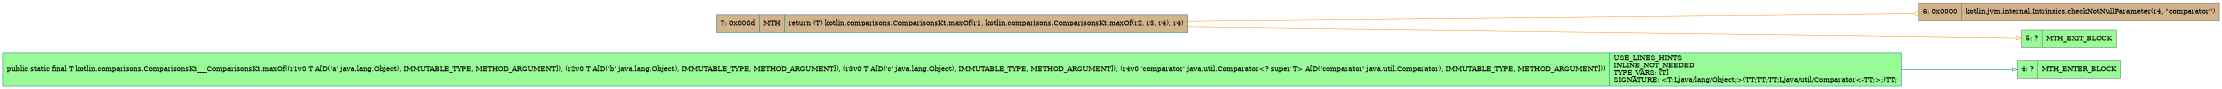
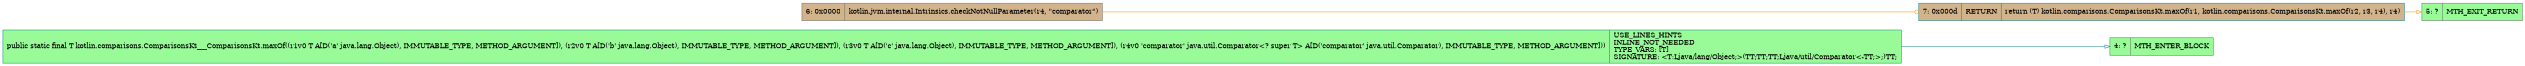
(1551, 17) -> (1509, 12)
(772, 23) -> (1981, 12)
(2079, 39) -> (2482, 12)
